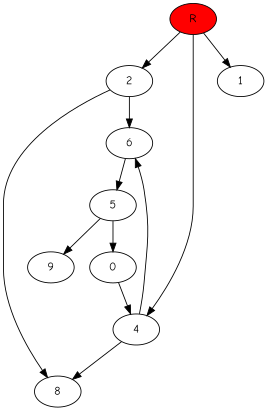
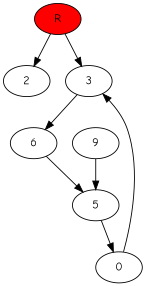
(241, 81) -> none
(129, 108) -> none
(85, 233) -> (96, 170)
(136, 329) -> (89, 81)
(58, 392) -> none
